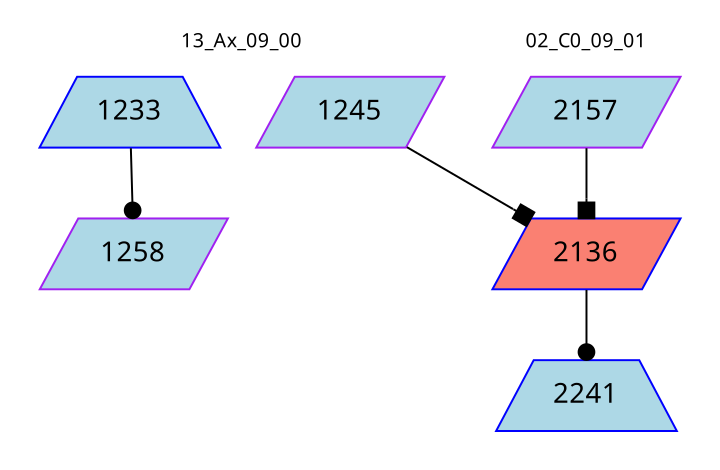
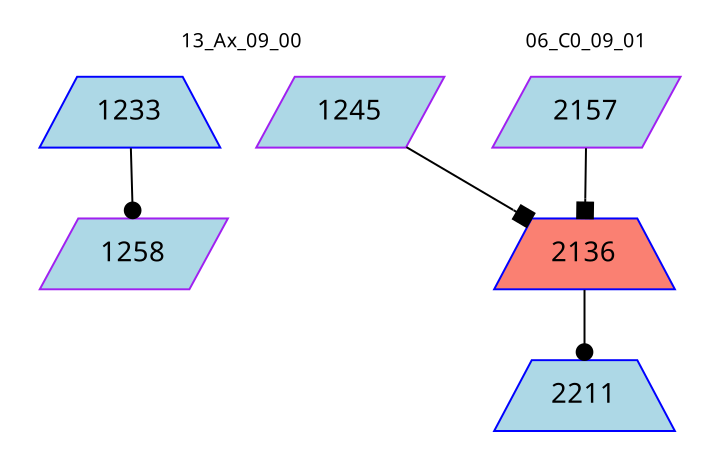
(586, 42) -> (586, 42)
(586, 254) -> (585, 254)
(586, 396) -> (585, 396)
